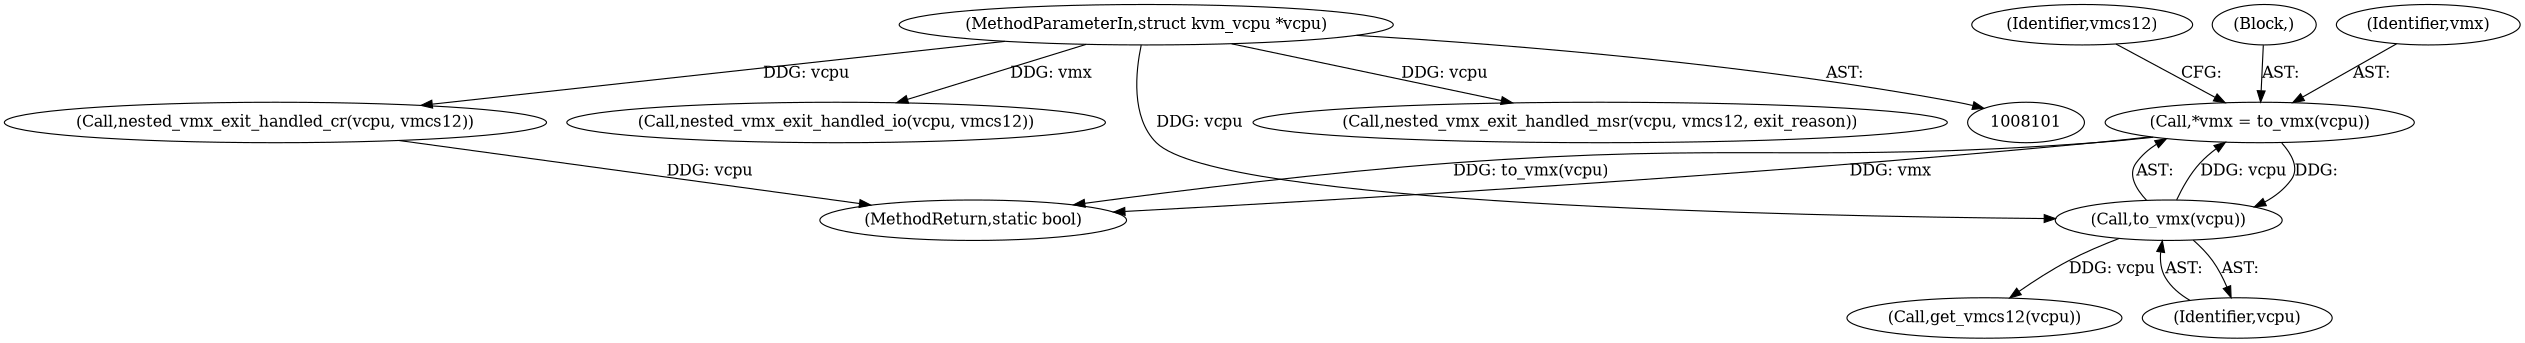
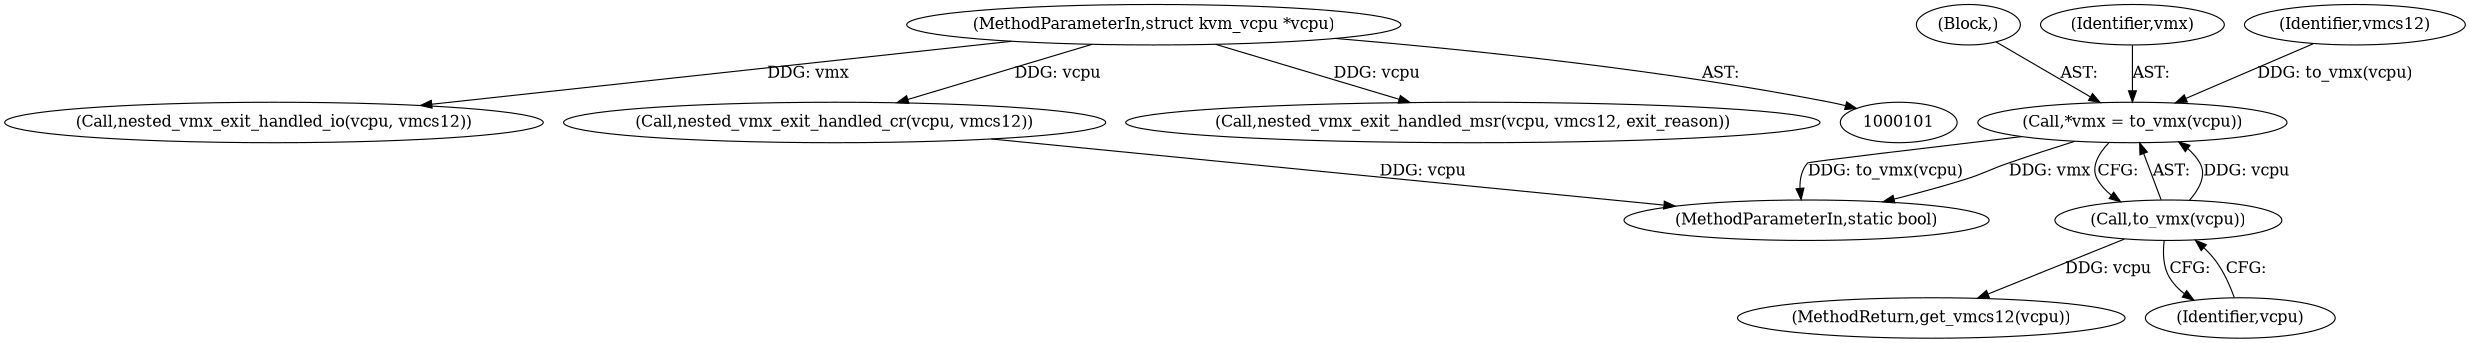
(2204, 74) -> (2335, 74)
(2026, 122) -> (1899, 122)
(2319, 171) -> (2121, 171)
(1545, 204) -> none
(973, 220) -> (1807, 220)
(2187, 269) -> (2249, 269)
(2243, 269) -> (2193, 269)
(1984, 318) -> (1931, 318)
